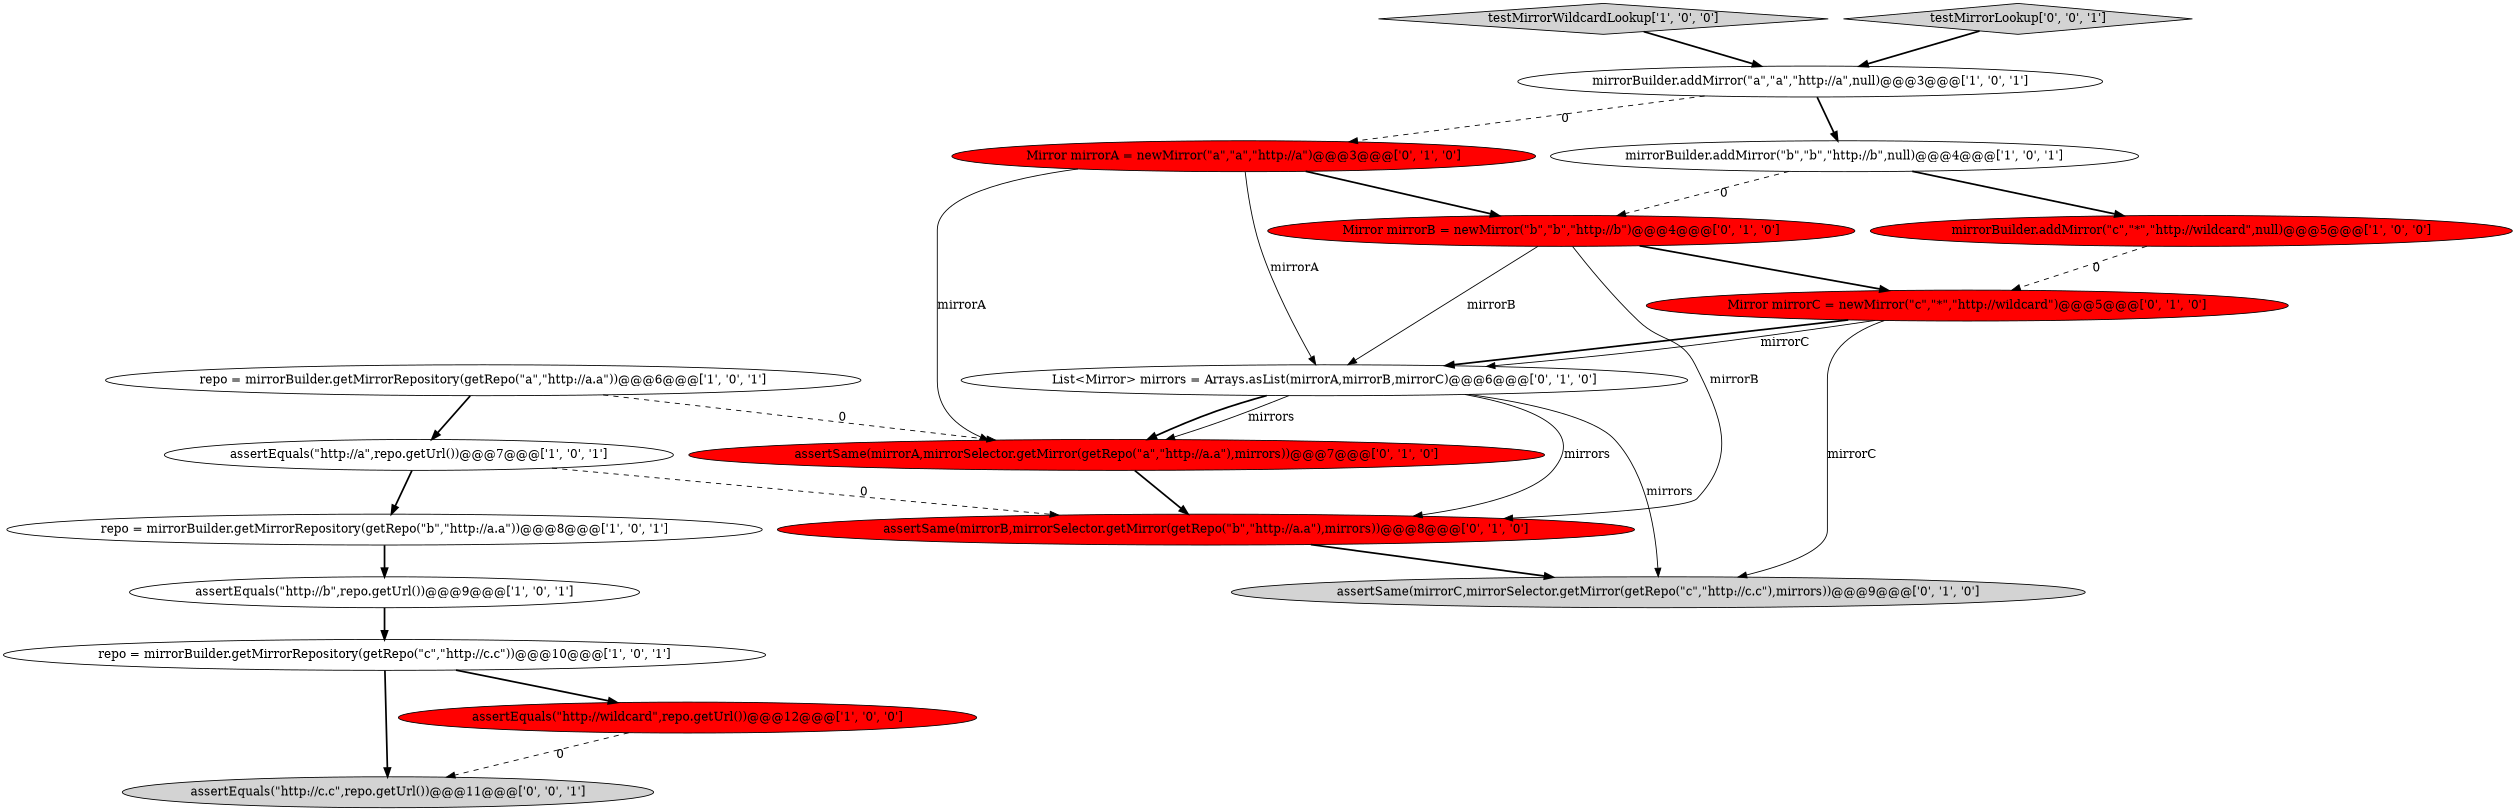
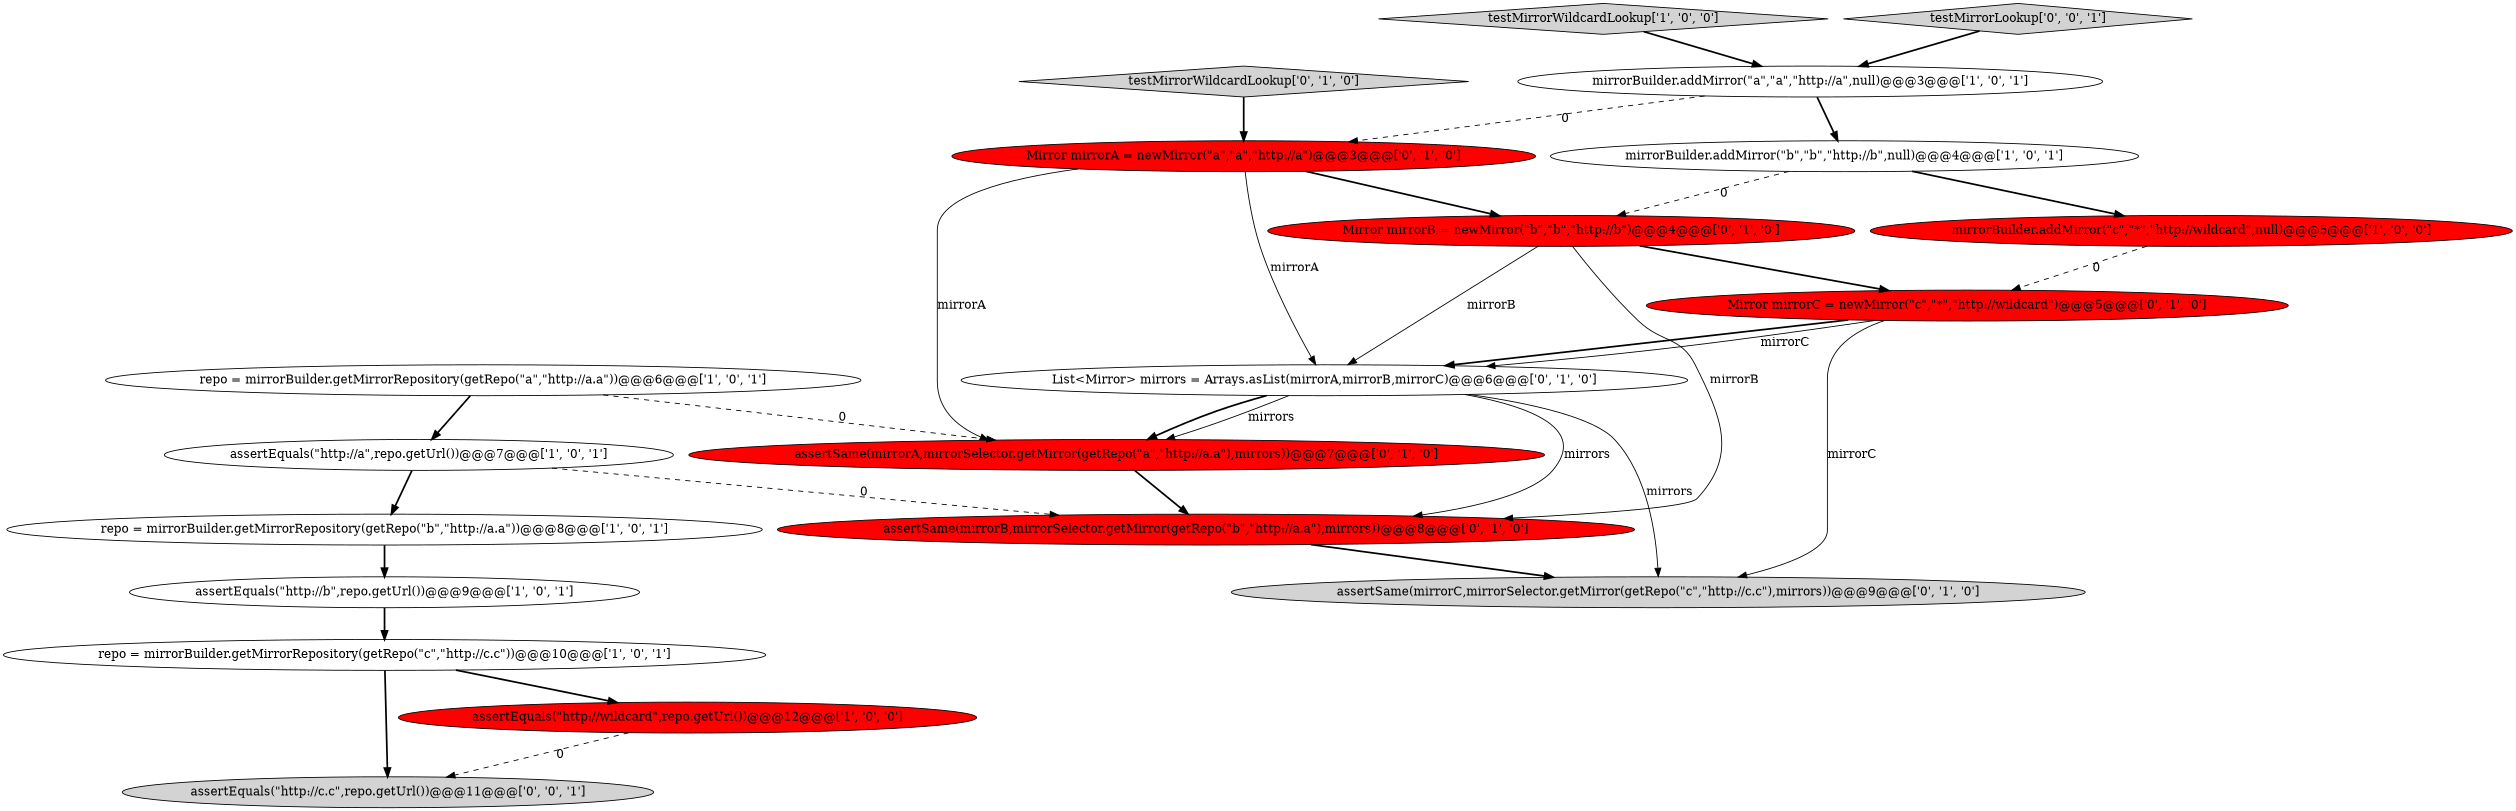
none -> (1244, 82)
